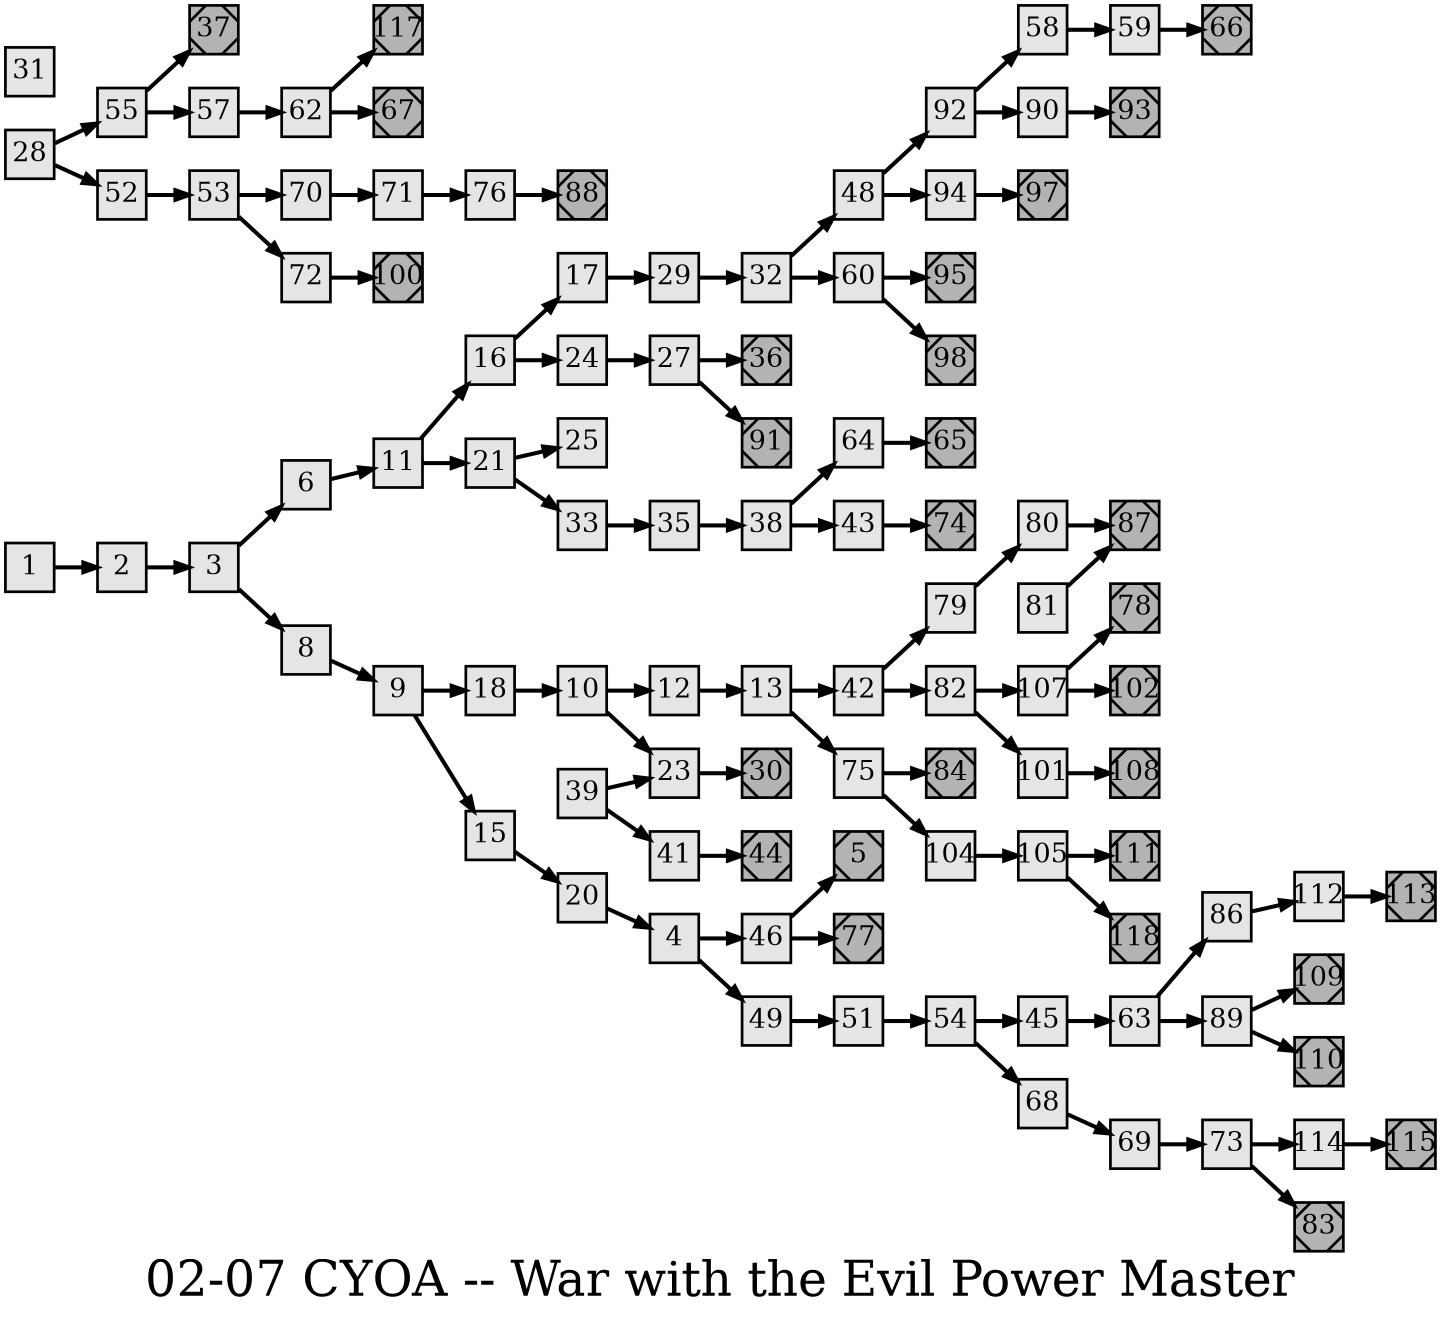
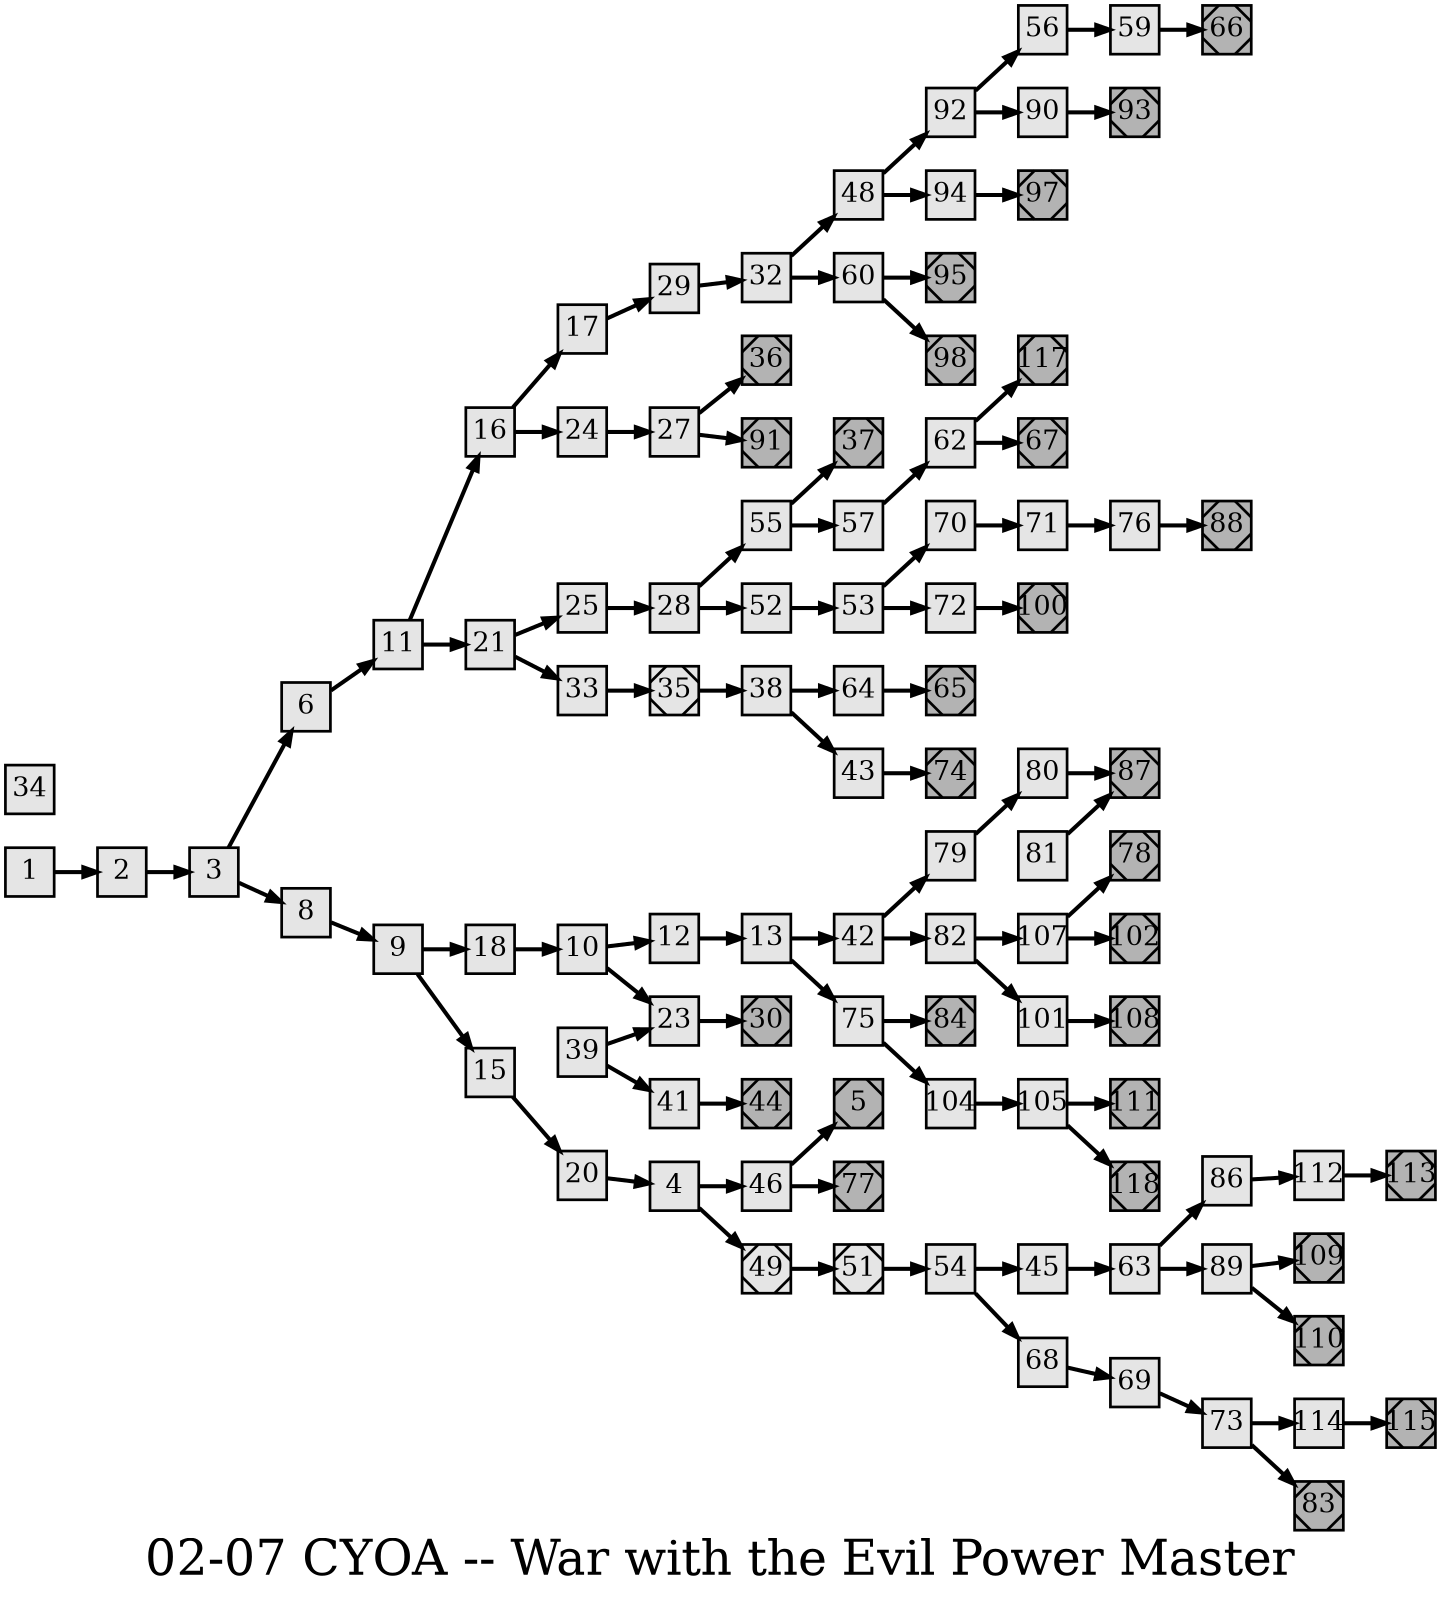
(1043, 30) -> (1043, 30)
(30, 72) -> (30, 789)
(674, 525) -> (674, 691)
none -> (621, 608)
(766, 1021) -> (766, 1269)
(859, 1021) -> (859, 1269)
